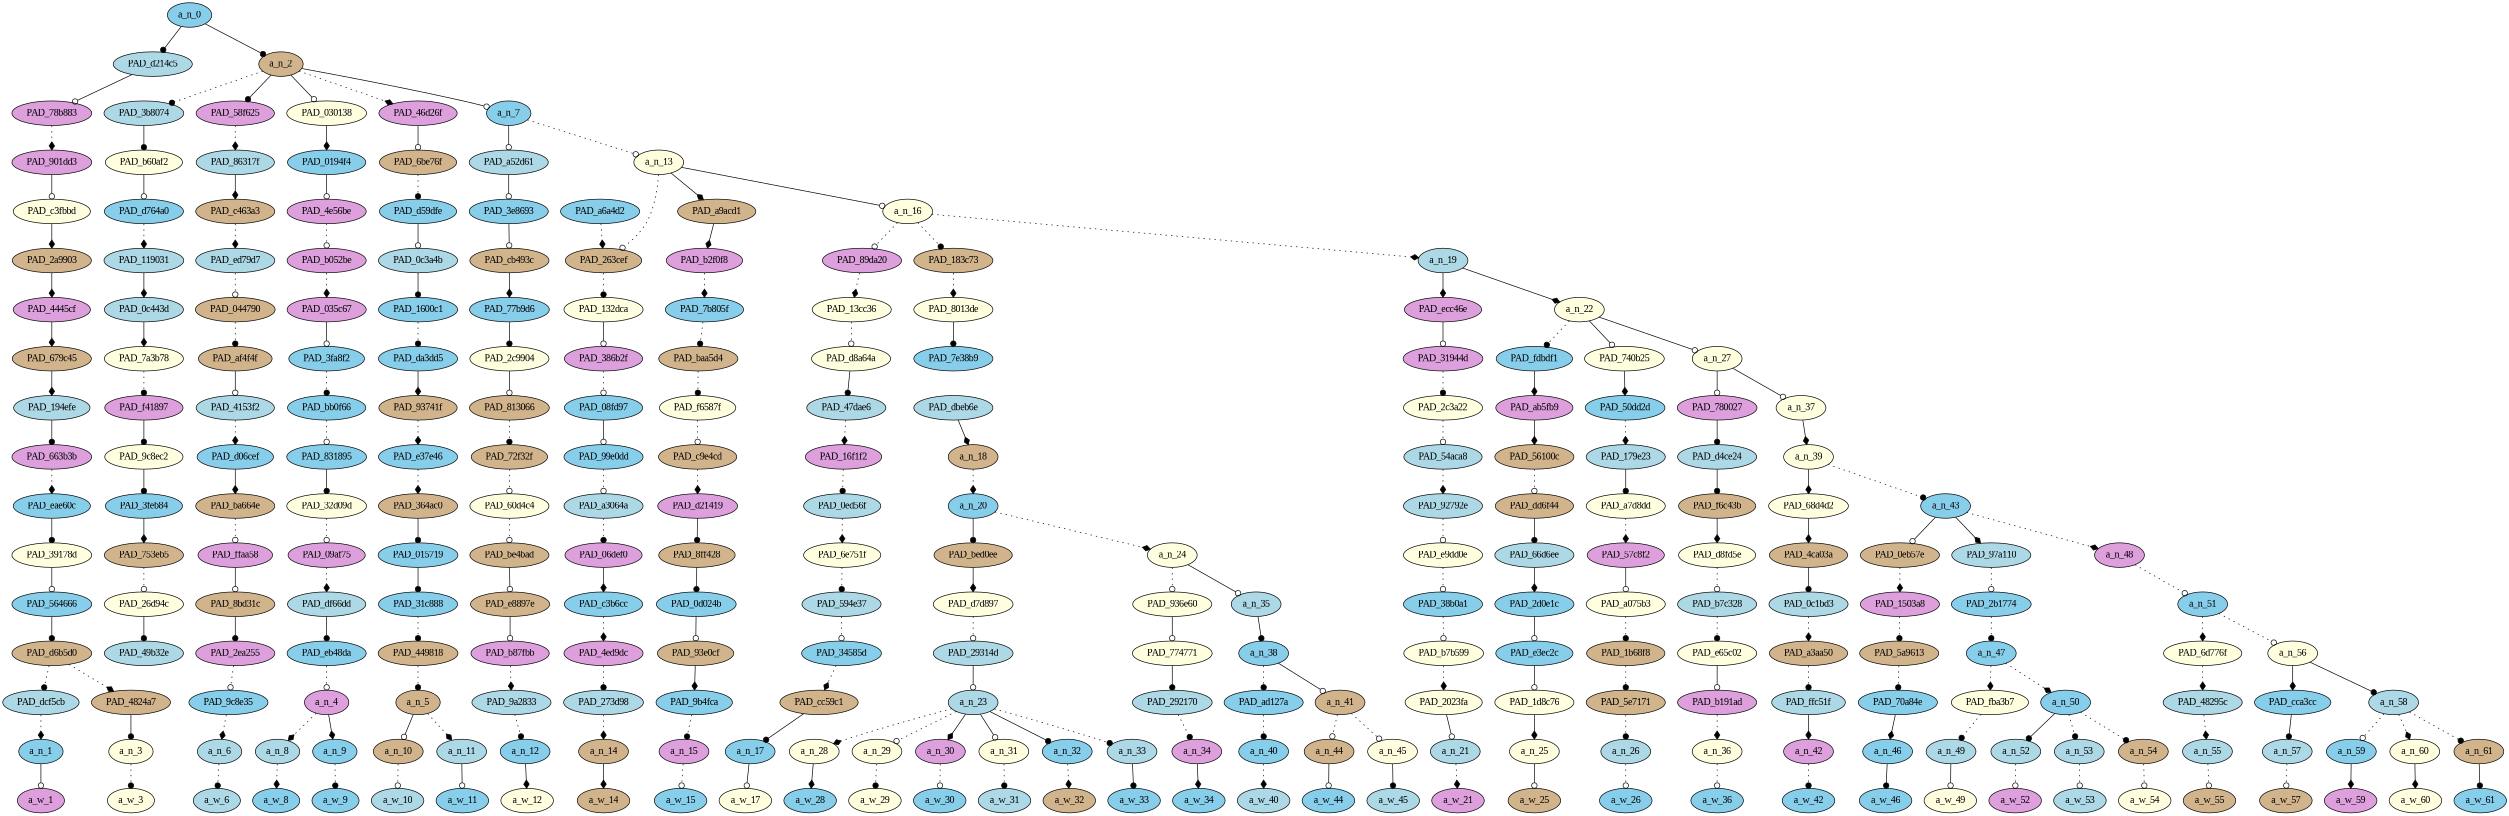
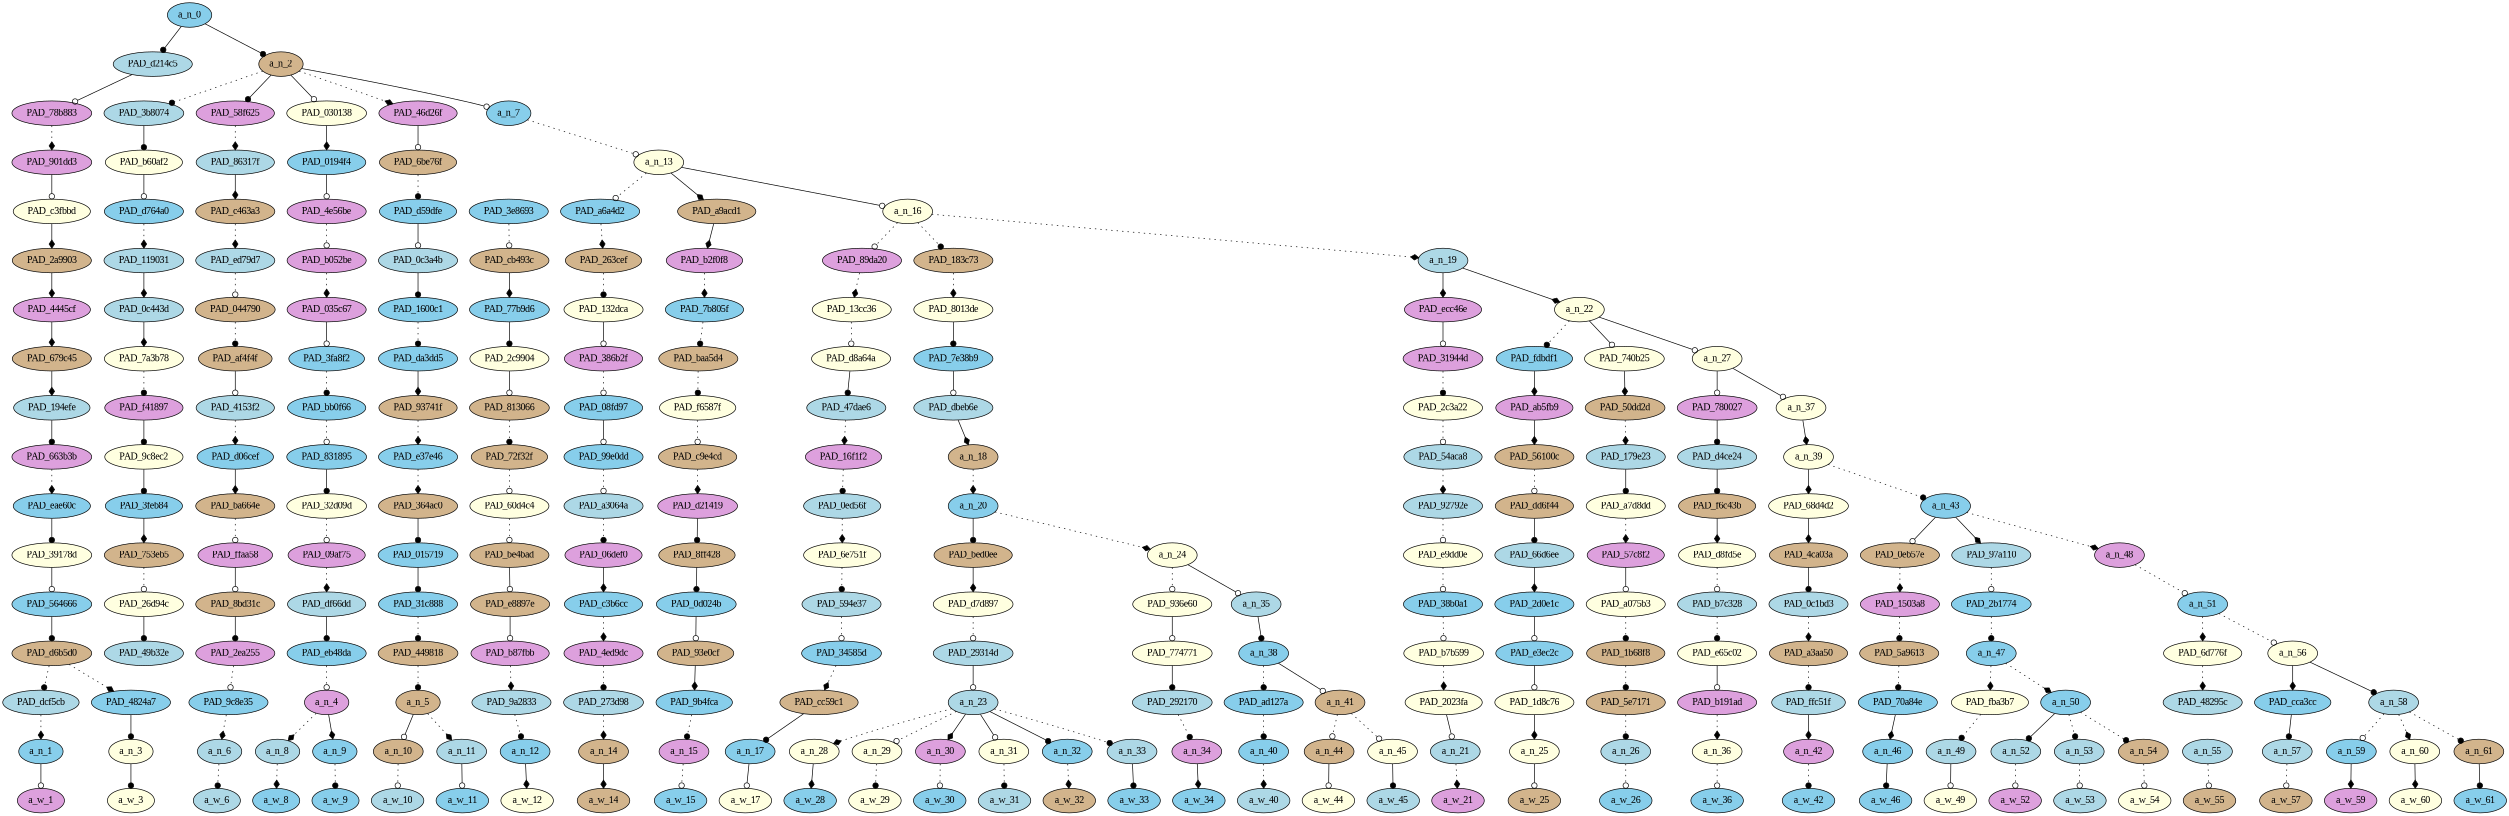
(509, 162) -> none
(650, 215) -> (632, 185)
(509, 233) -> (509, 233)
none -> (953, 381)
(1625, 408) -> (1625, 408)
(131, 702) -> (131, 702)
(2205, 723) -> none
(131, 773) -> (131, 773)
(1328, 801) -> (1328, 801)
